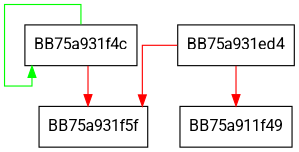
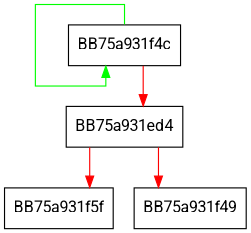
(88, 80) -> (143, 80)
(236, 127) -> (190, 208)
